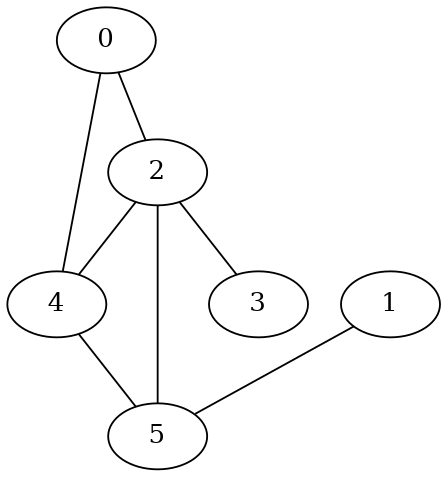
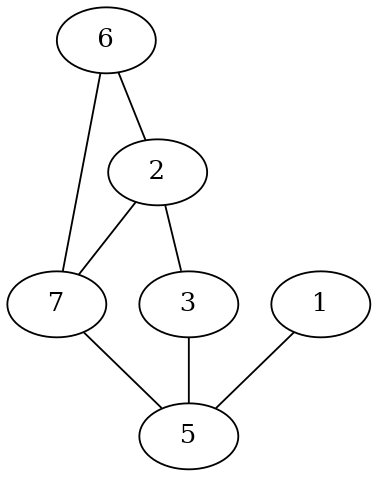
(106, 40) -> (106, 40)
(57, 304) -> (57, 304)
(158, 304) -> (189, 371)
